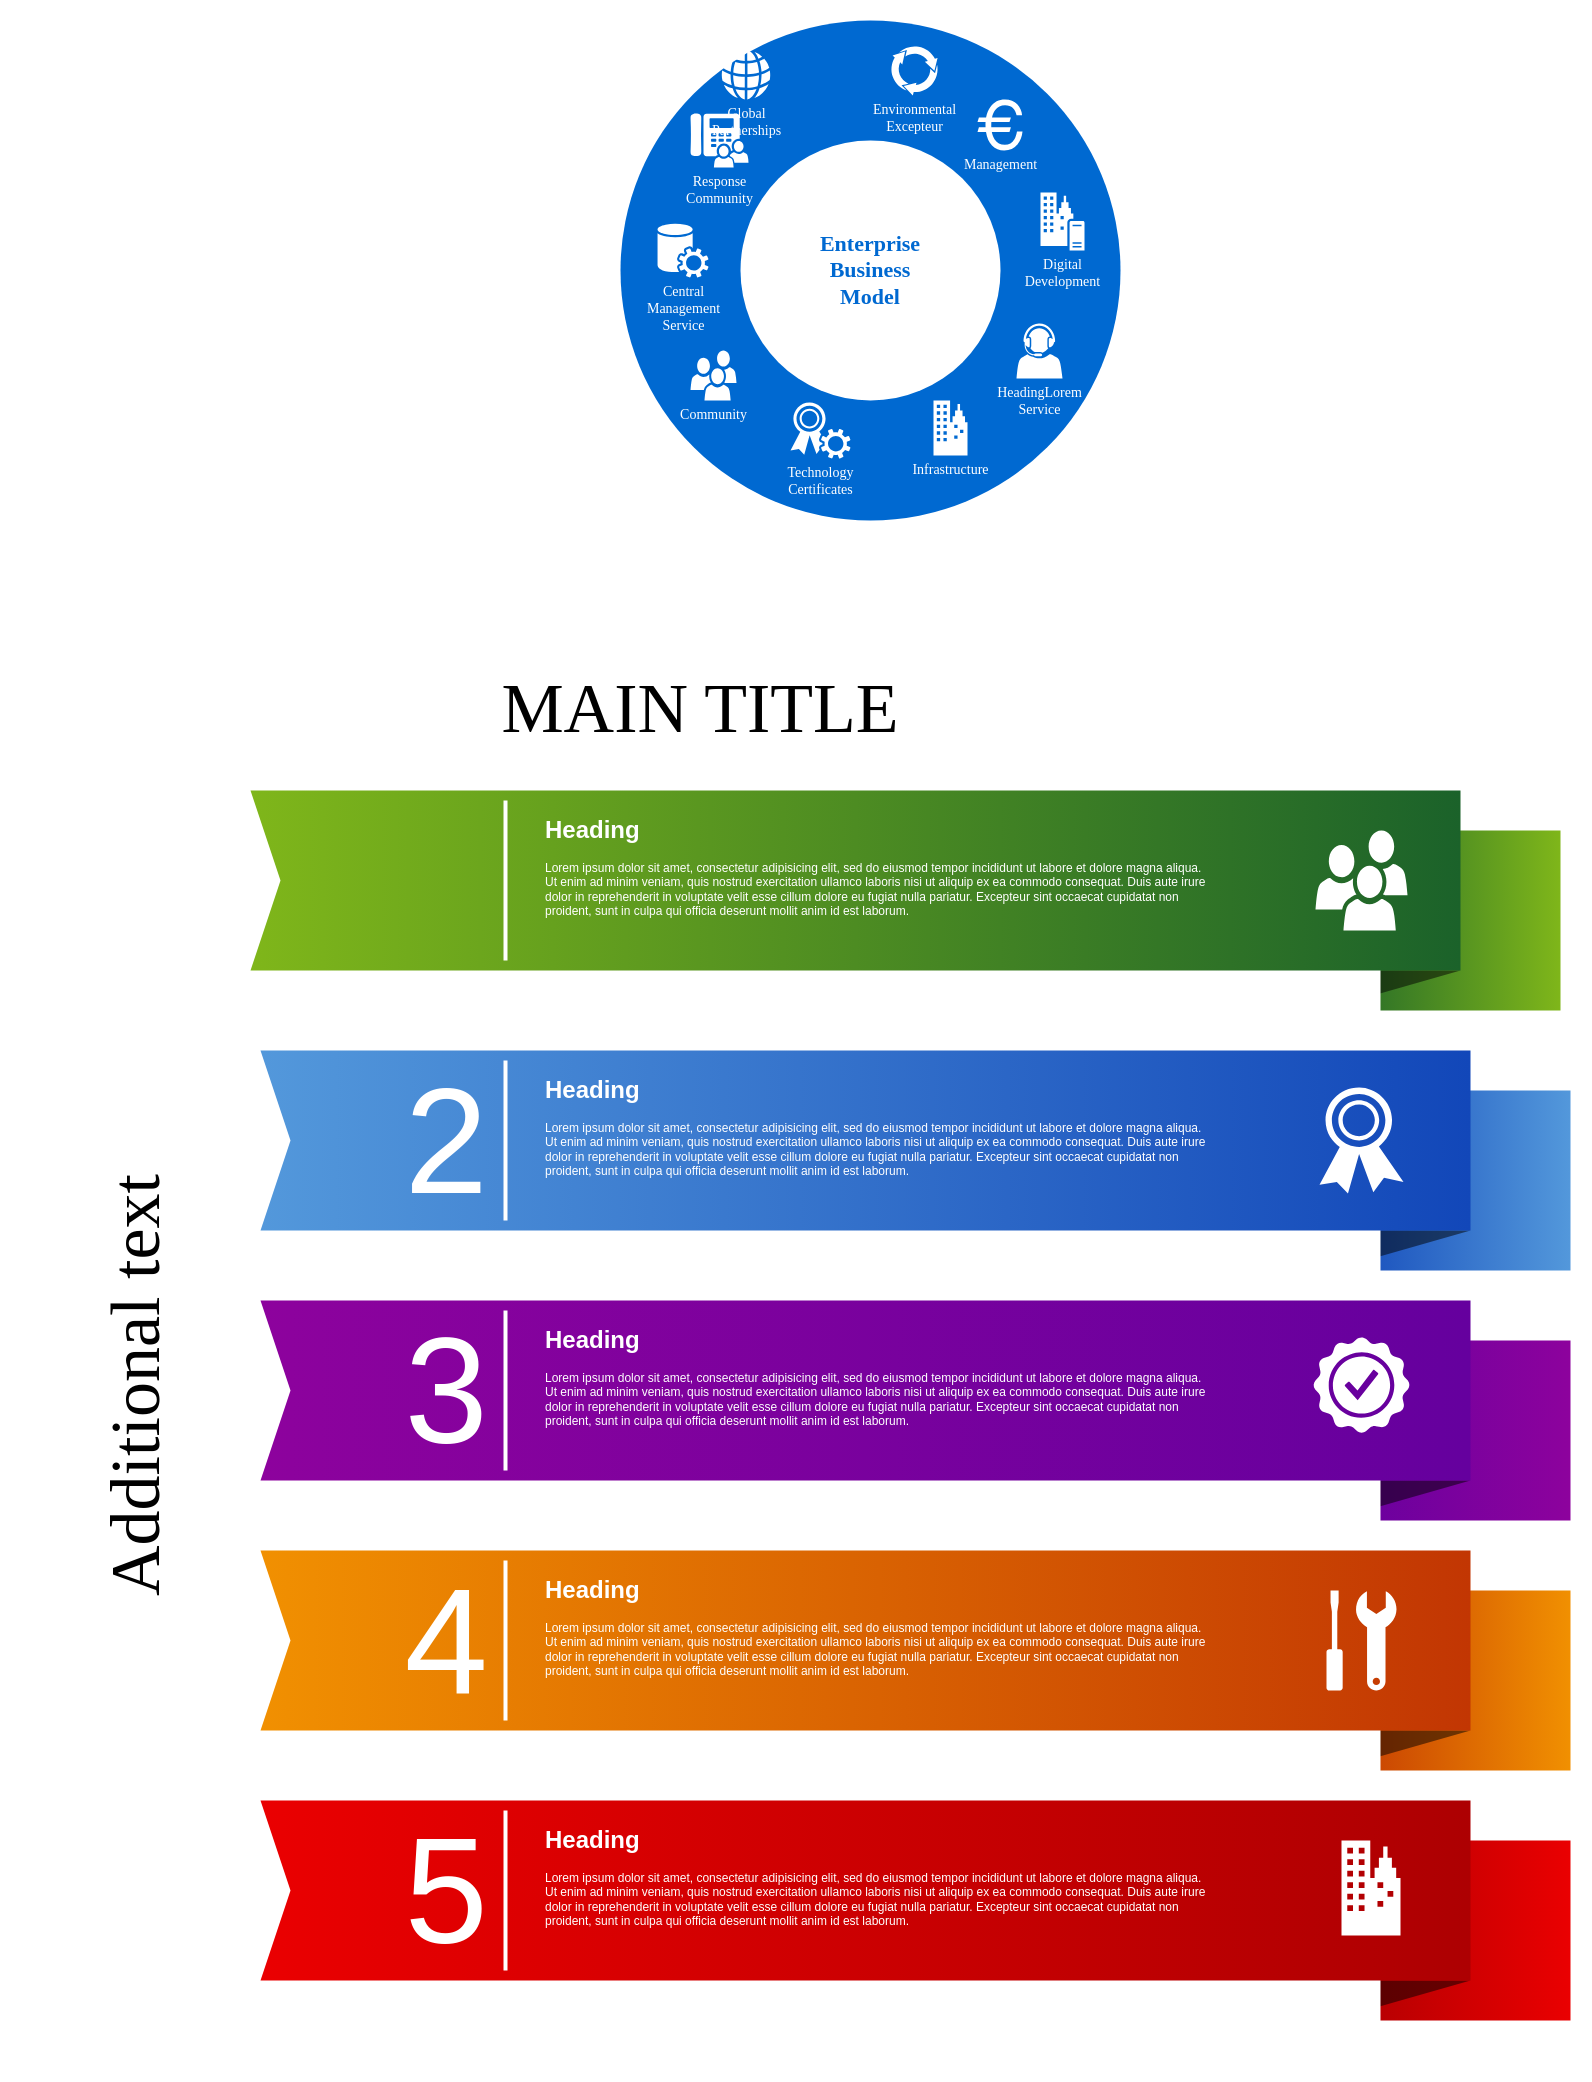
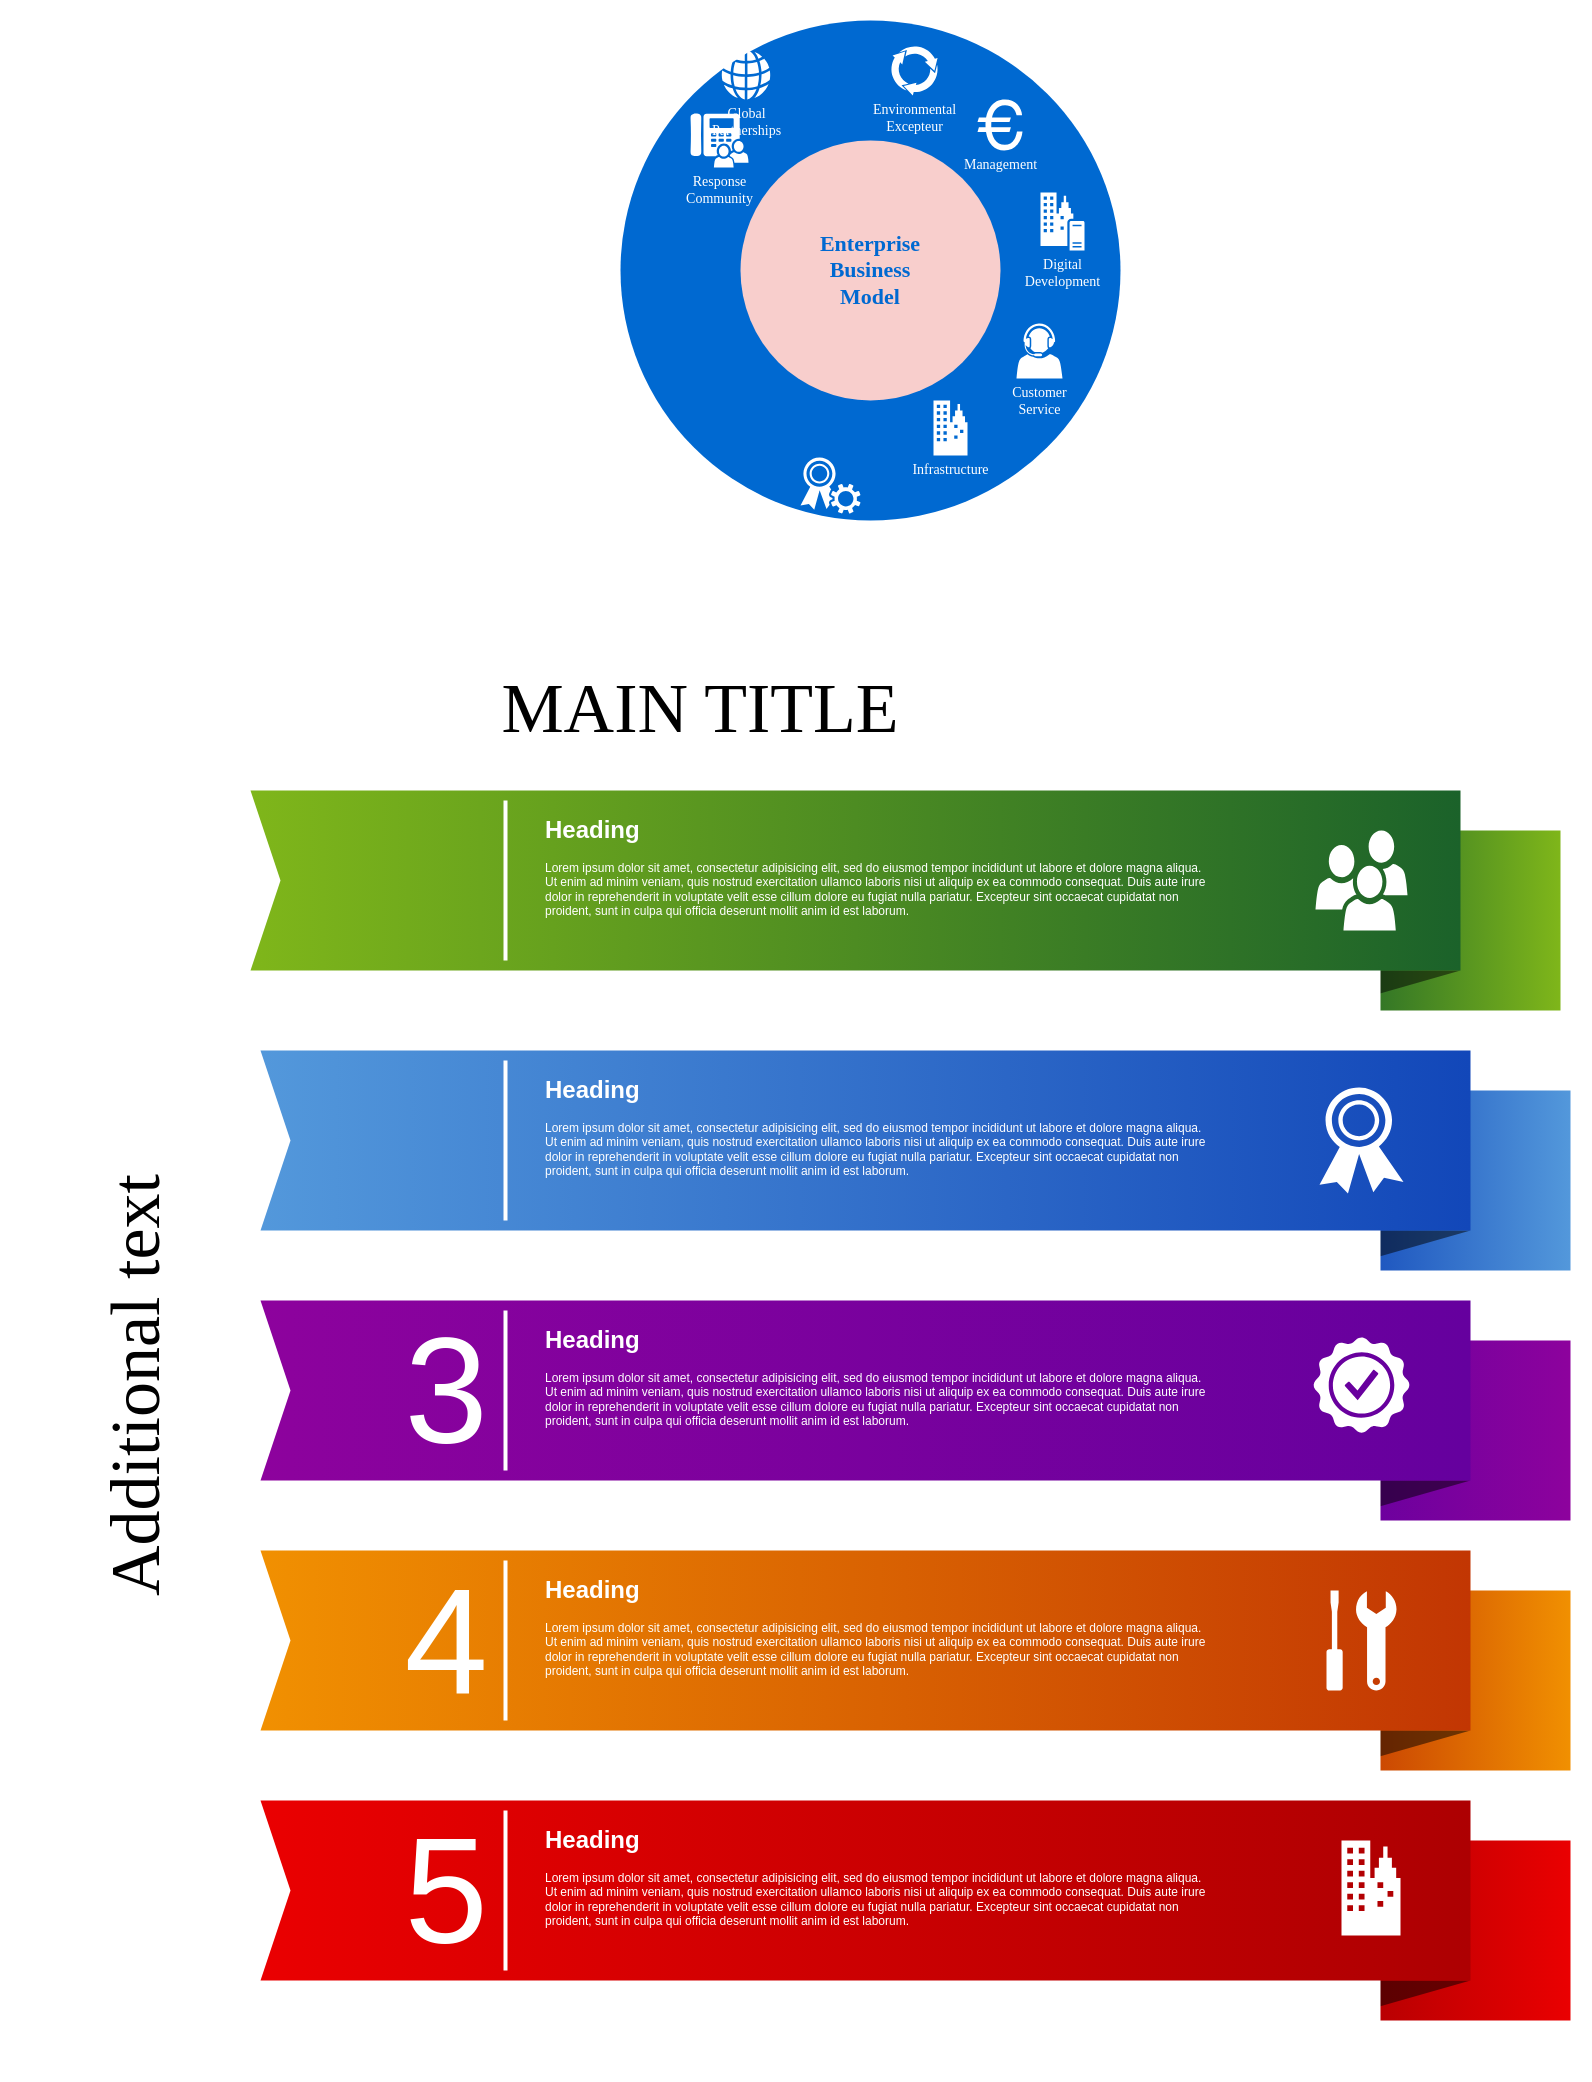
(683, 251) -> none
(871, 271) -> (871, 271)
(714, 376) -> none
(1040, 402) -> (1040, 402)
(821, 431) -> (831, 486)
(391, 1141) -> none
